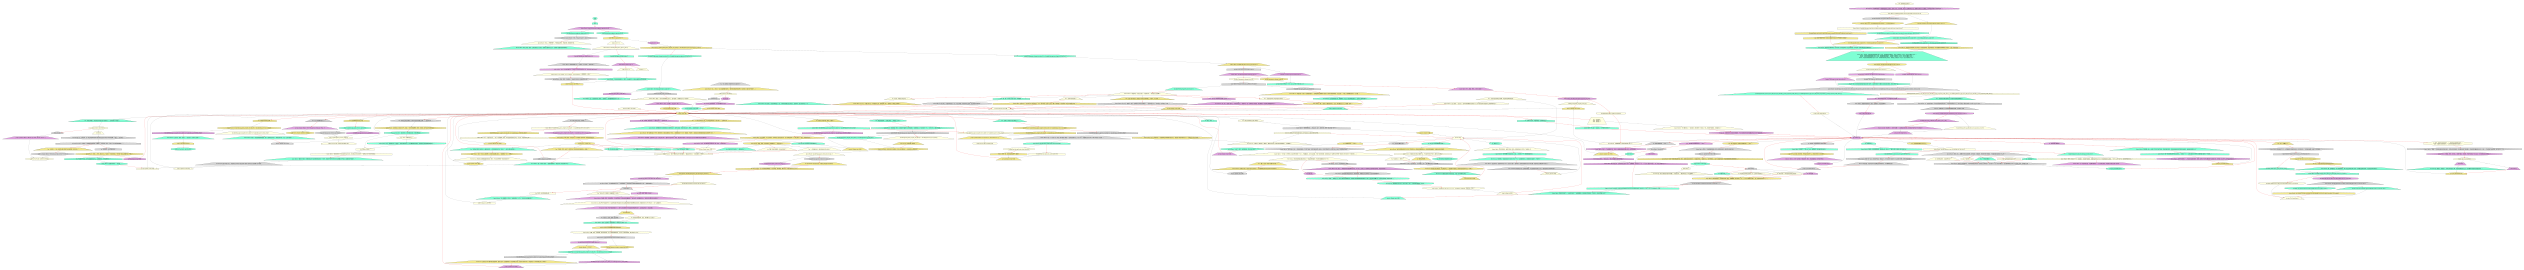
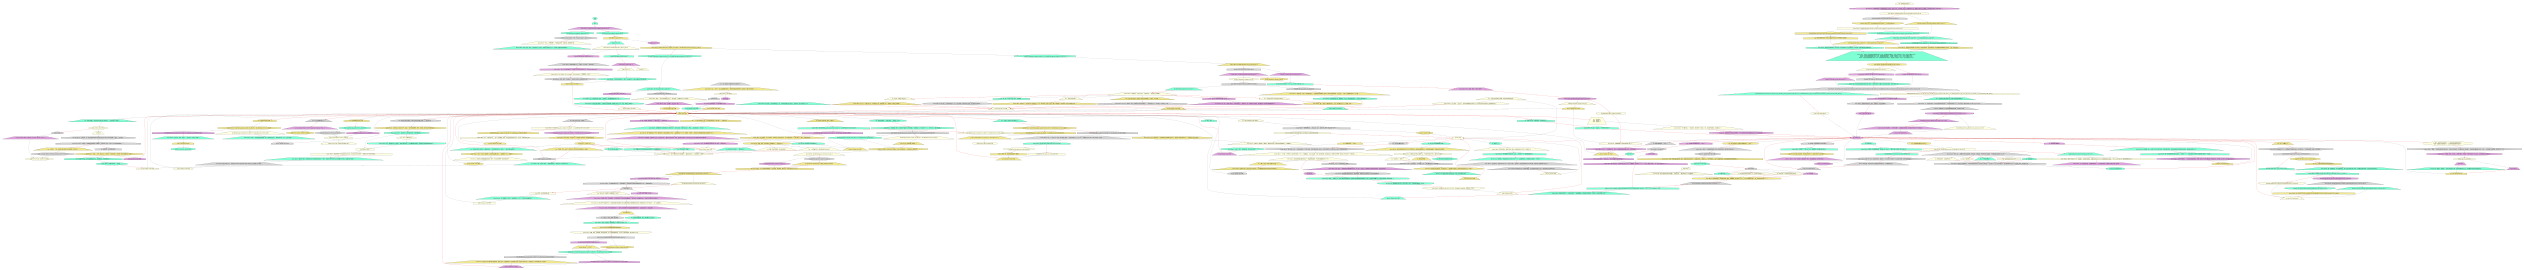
(616, 43) -> (616, 43)
none -> (609, 104)
(643, 218) -> (643, 218)
